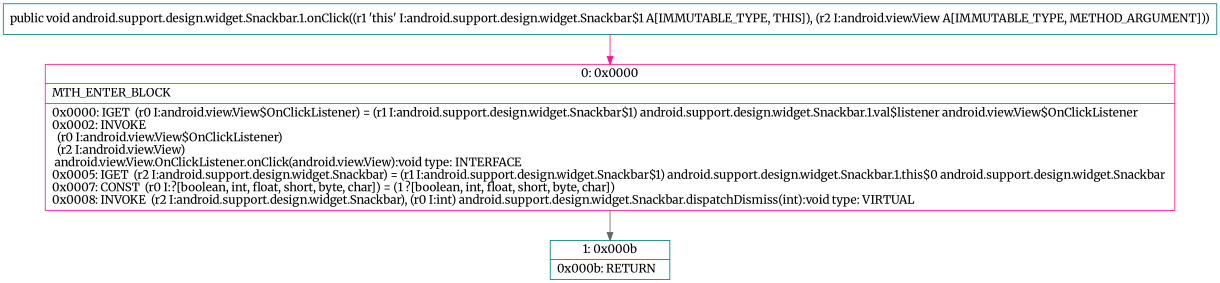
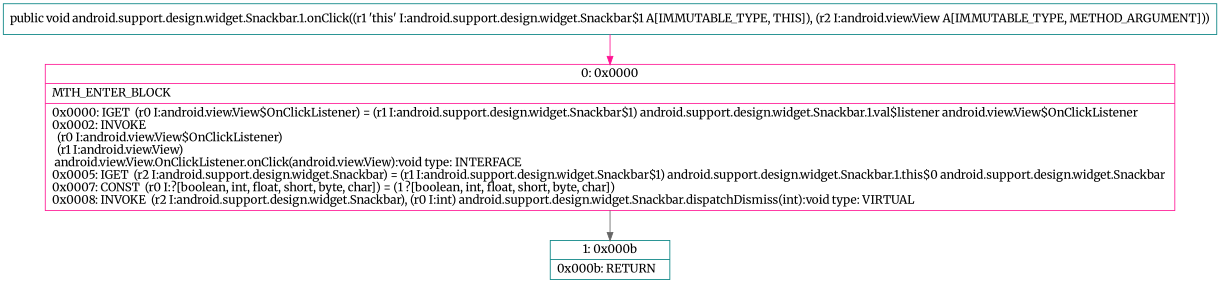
(119, 150) -> (118, 150)
